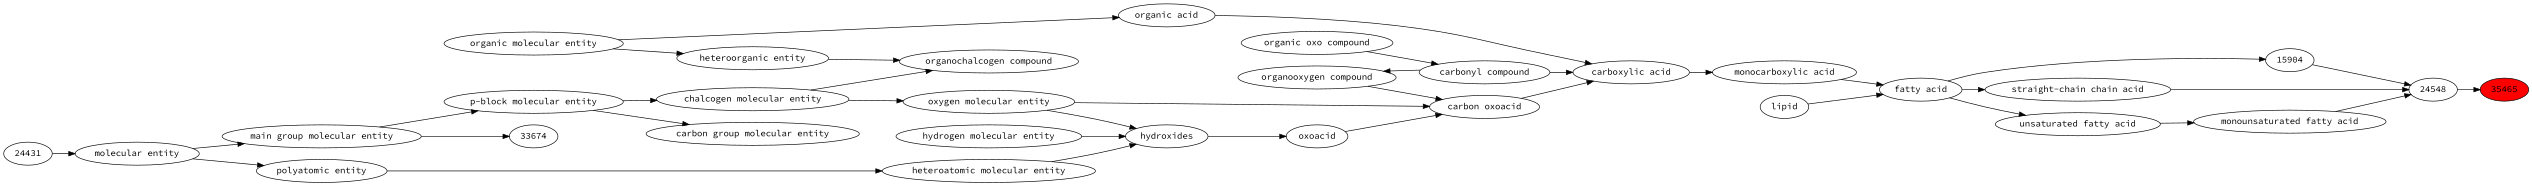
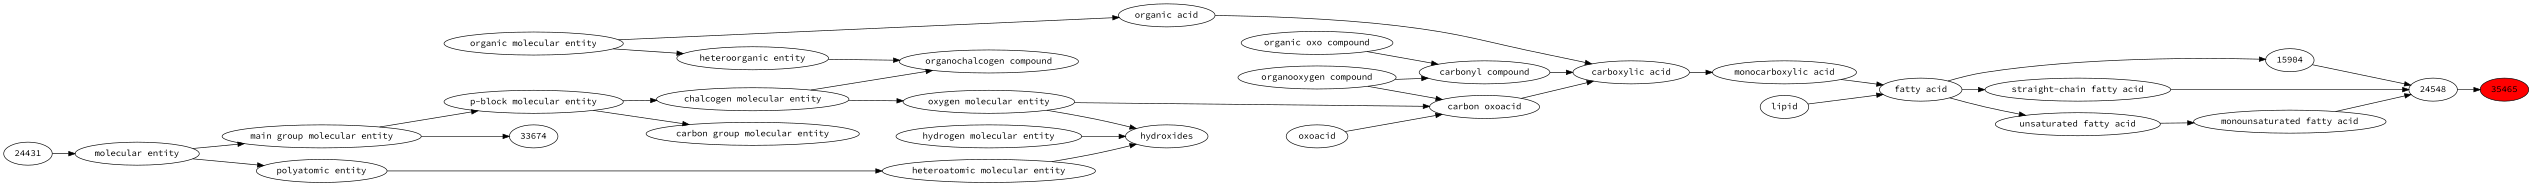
(1405, 70) -> (1408, 79)
(2078, 90) -> (2078, 90)
(1244, 136) -> none
